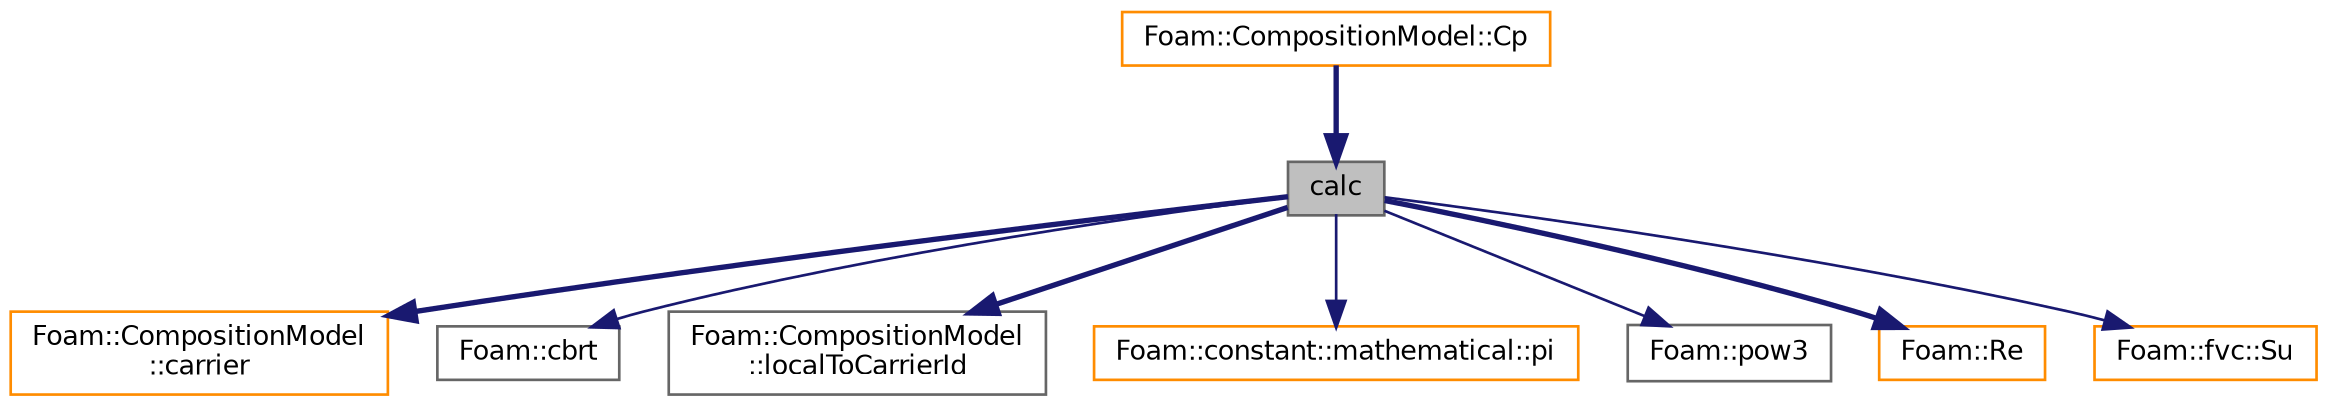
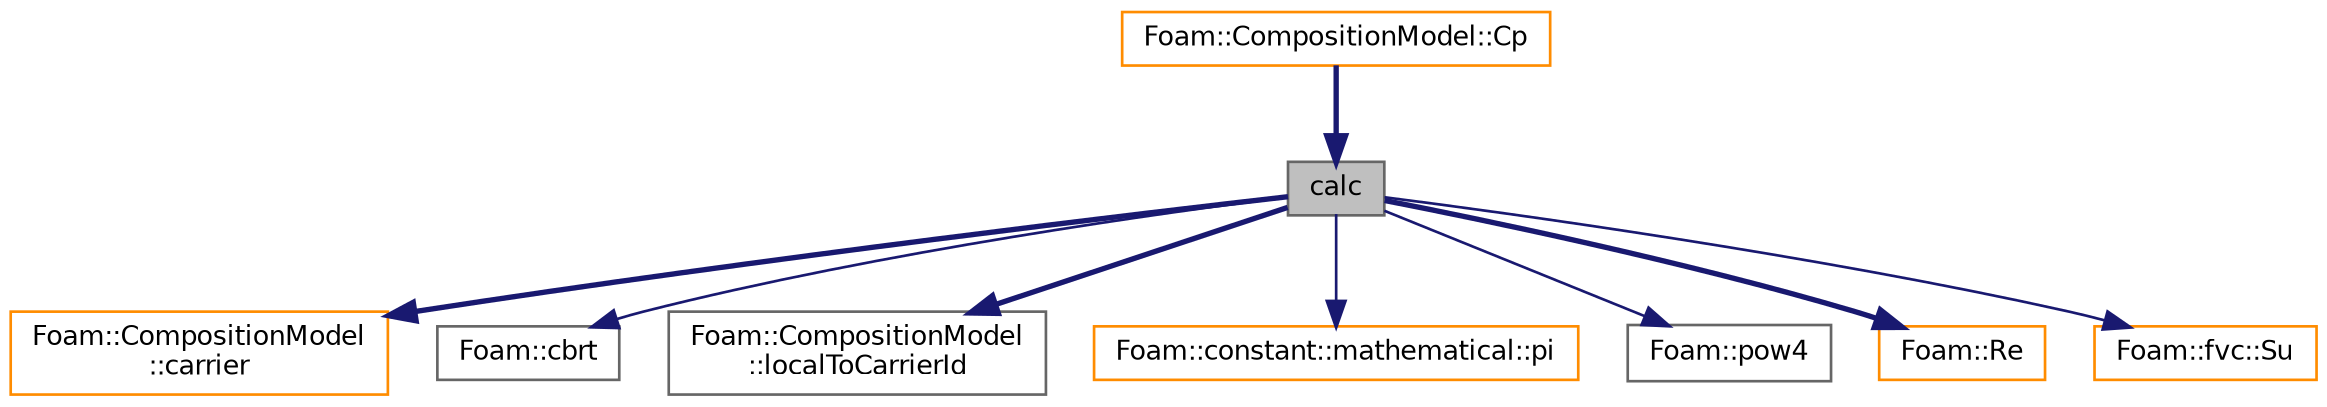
(1729, 353) -> (1729, 353)
